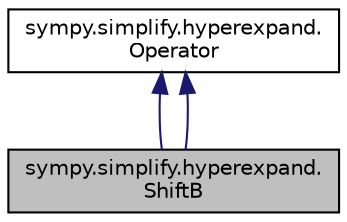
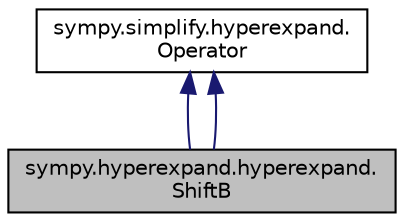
(174, 181) -> (202, 181)
